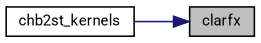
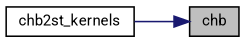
(222, 22) -> (214, 22)
